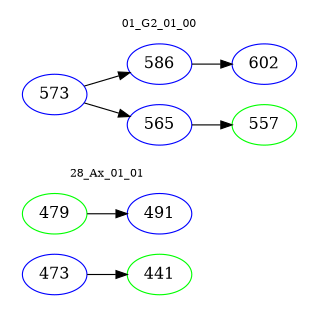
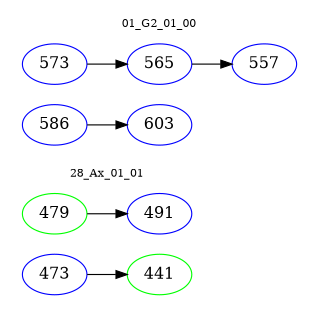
(264, 64) -> (160, 125)
(102, 81) -> none
(264, 125) -> (264, 64)
